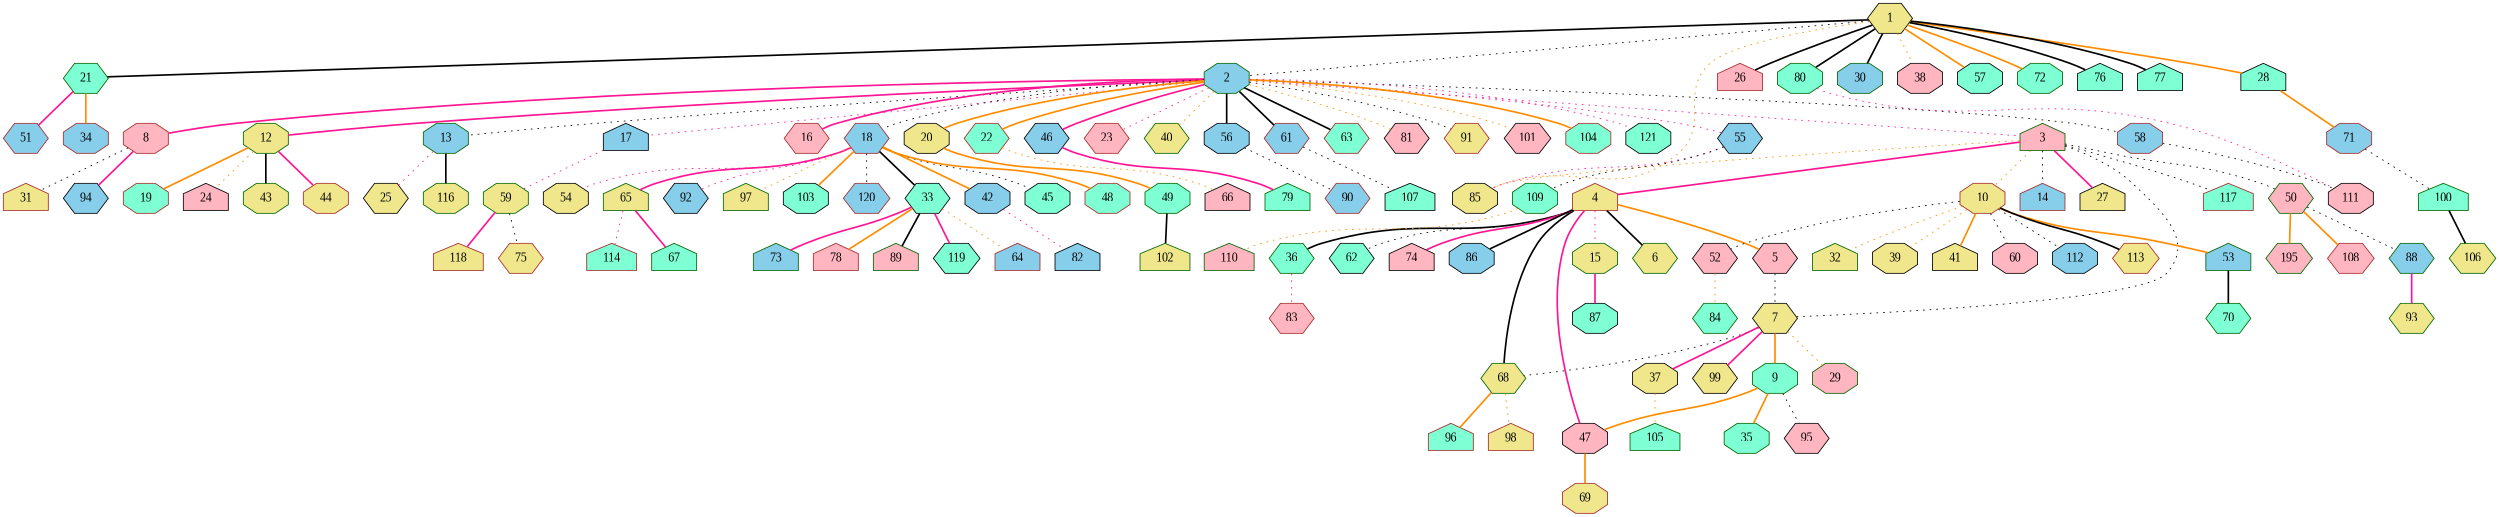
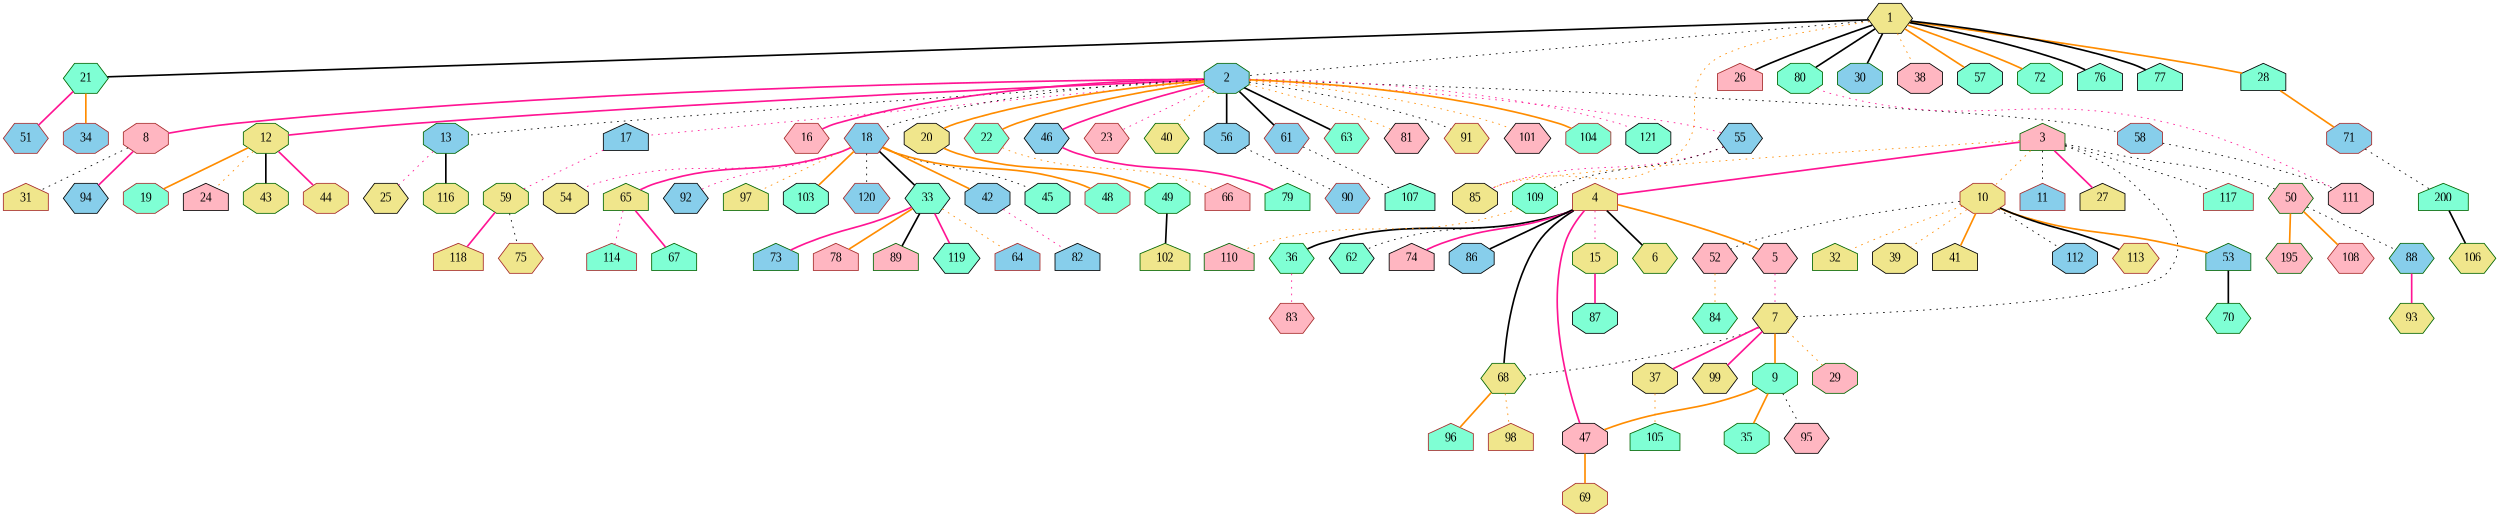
(1635, 108) -> none
(1228, 198) -> (1228, 198)
(2042, 198) -> (2042, 198)
(2443, 198) -> (2443, 198)
(2015, 258) -> none
(1775, 288) -> (1775, 288)
